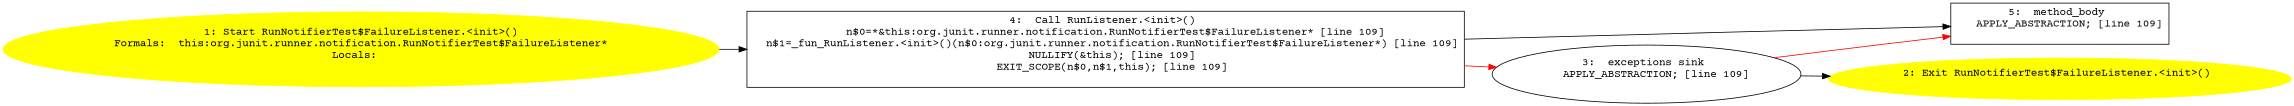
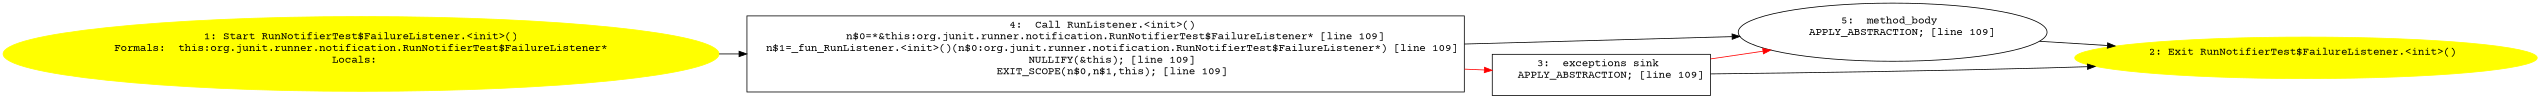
(2060, 24) -> (1893, 32)
none -> (2073, 43)
(1647, 74) -> (1601, 75)
